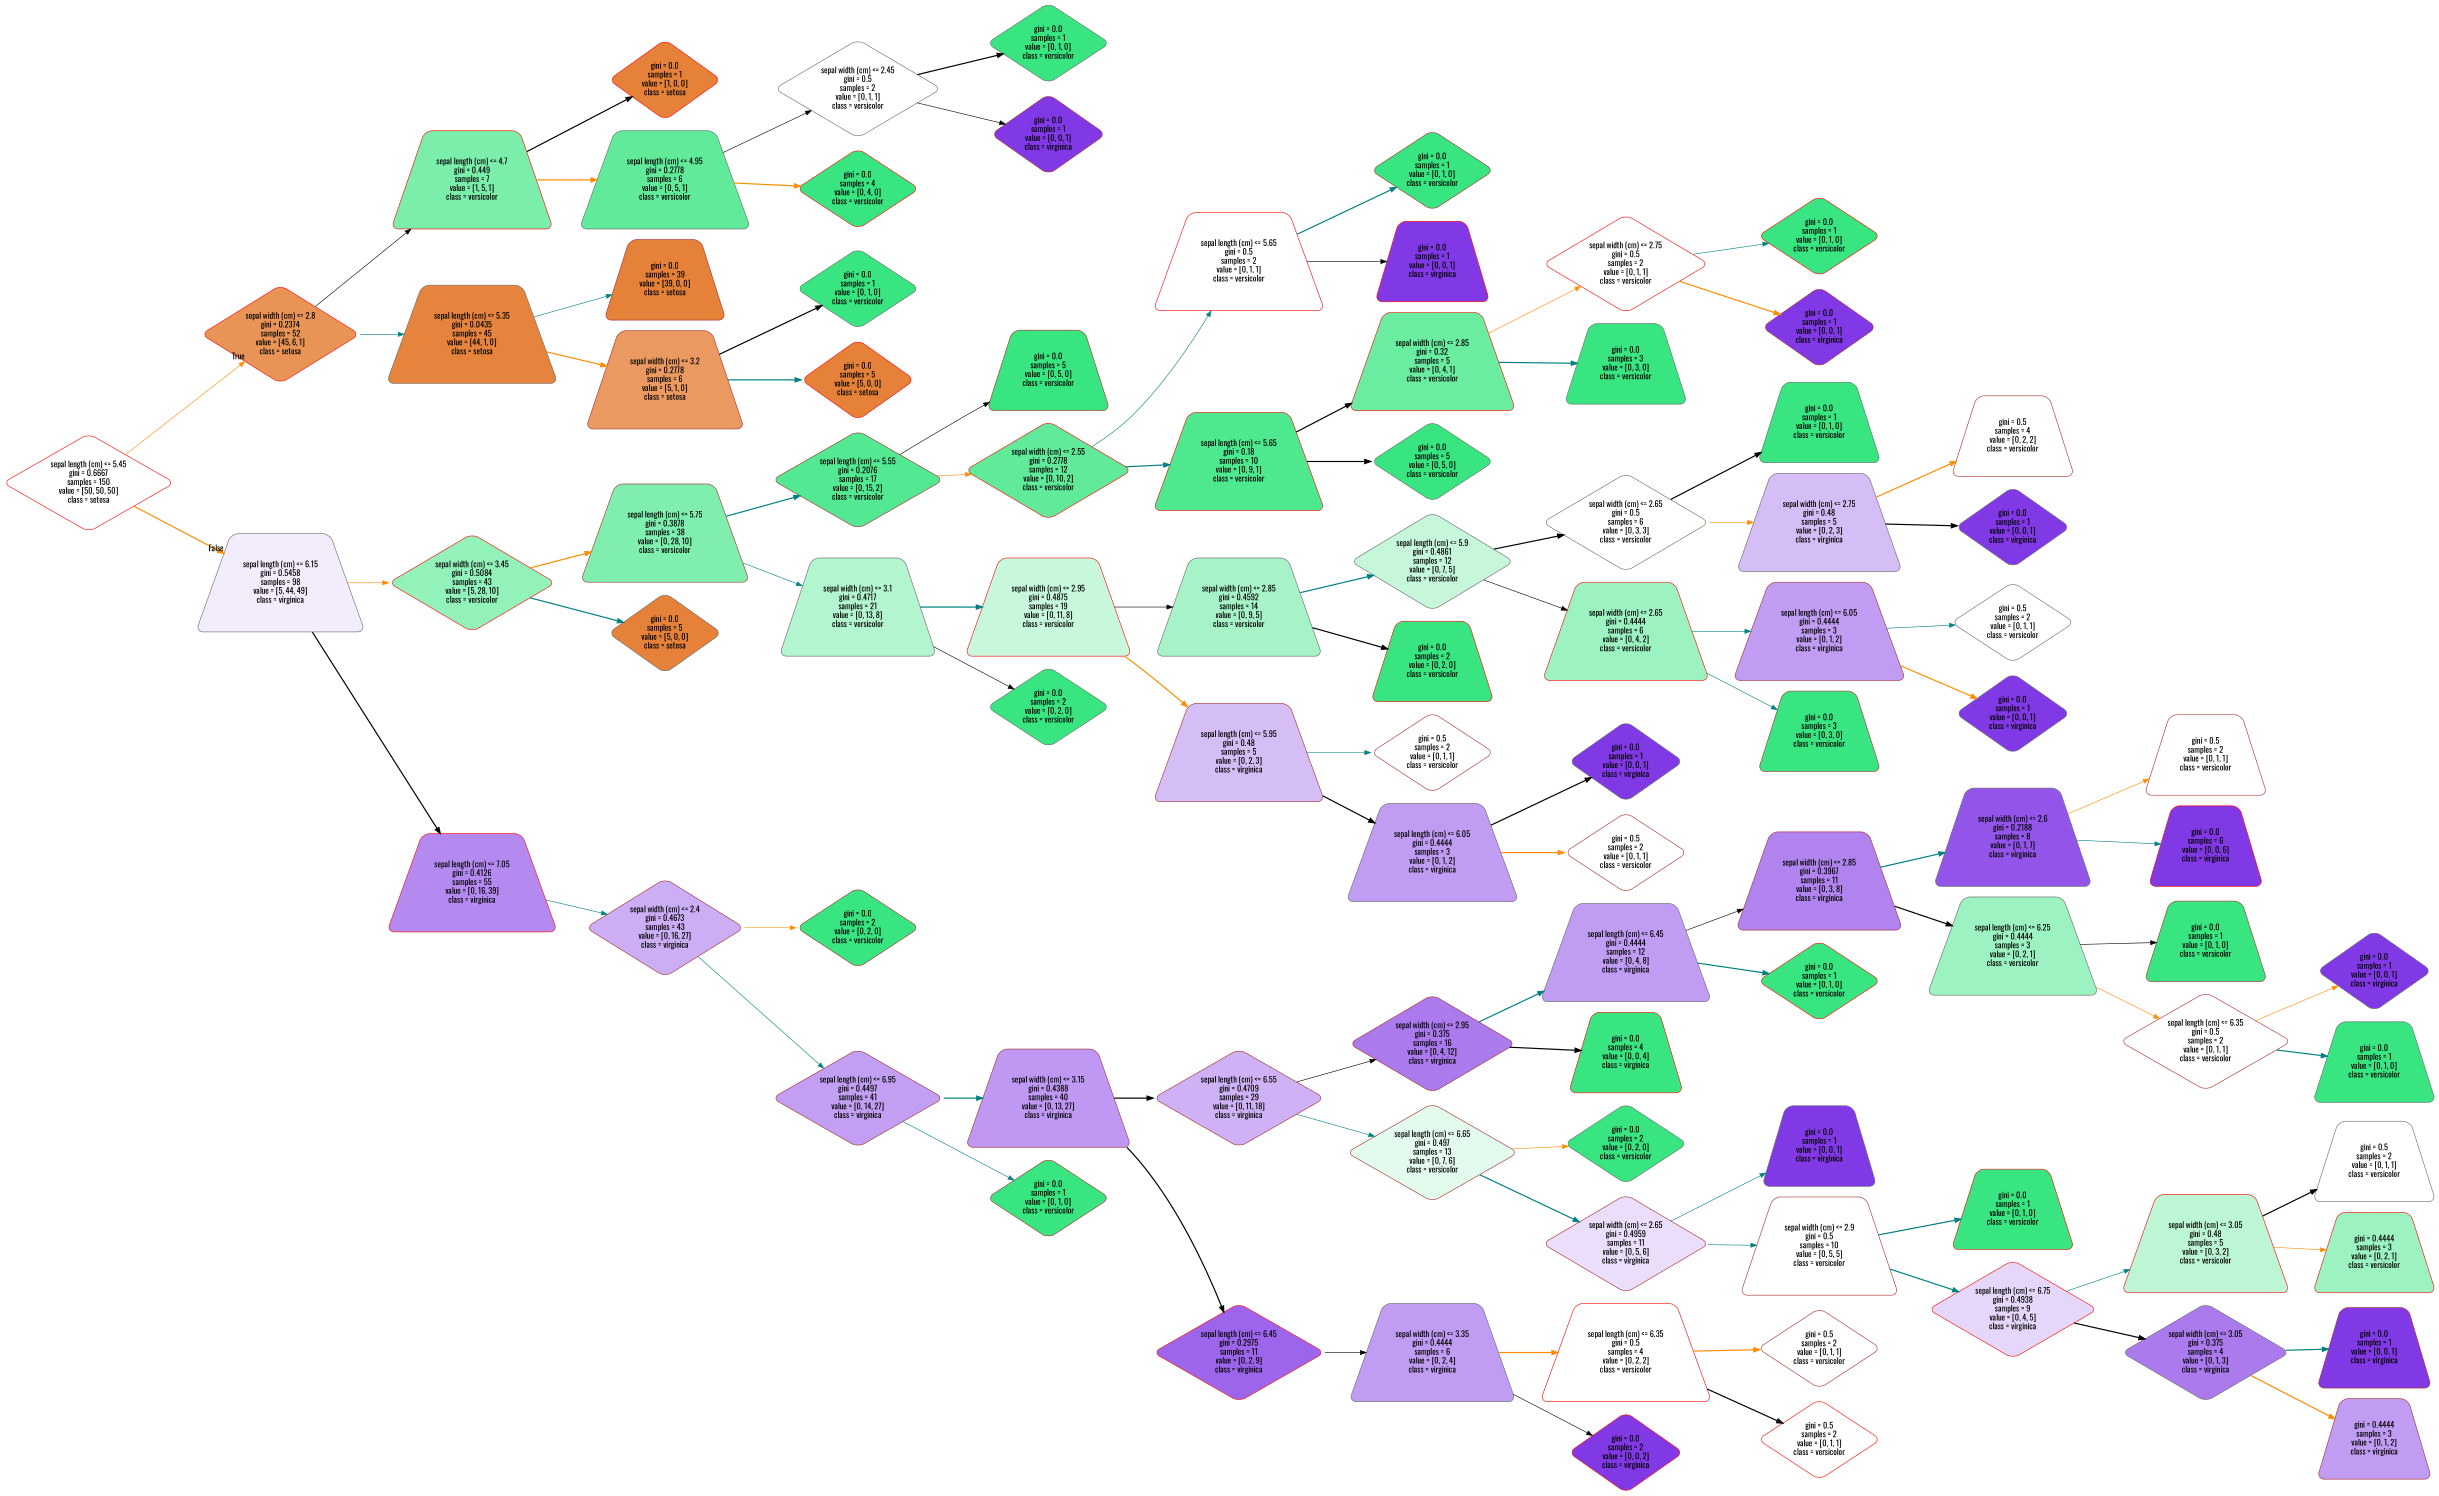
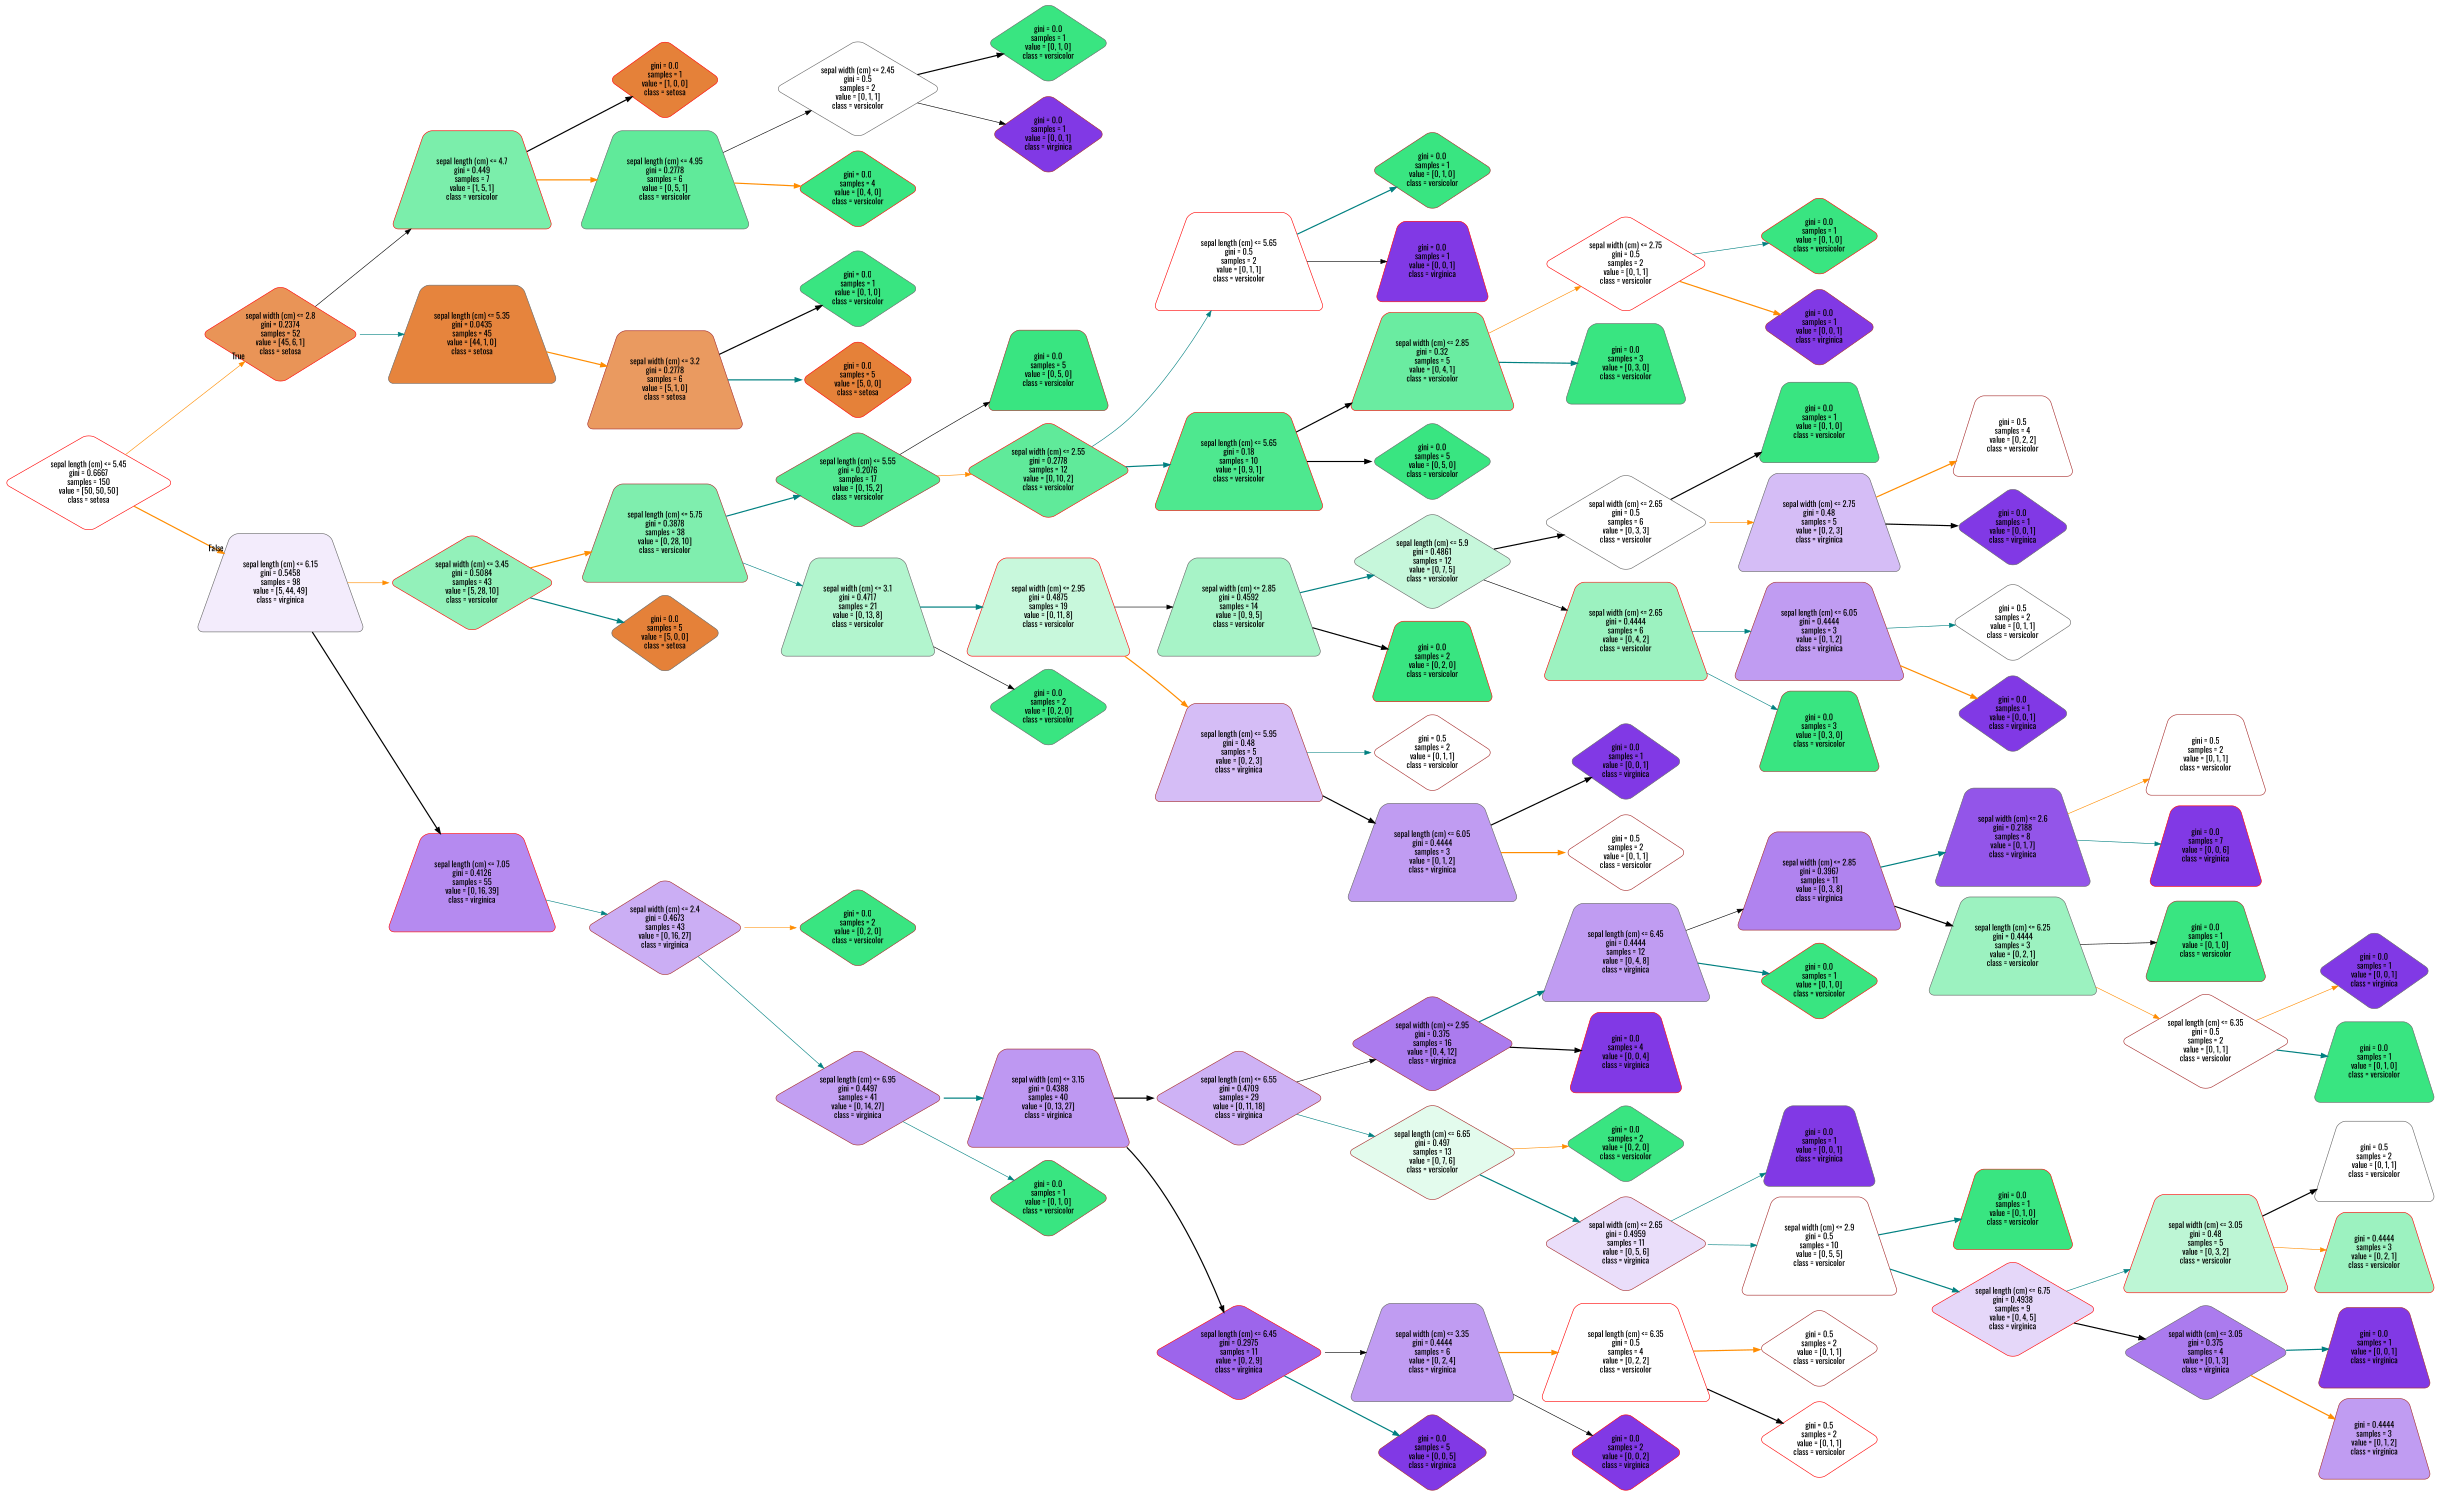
(665, 280) -> none
(2206, 846) -> (2206, 846)
(1626, 1053) -> (1626, 1053)
none -> (1432, 1453)
